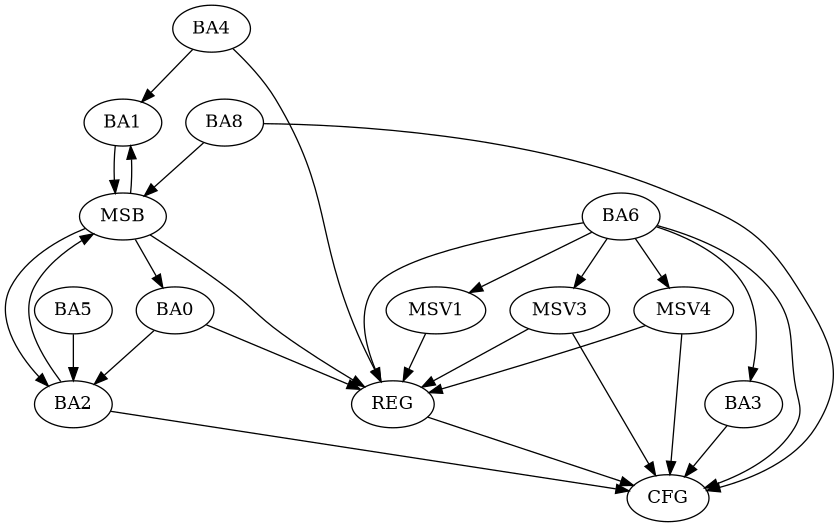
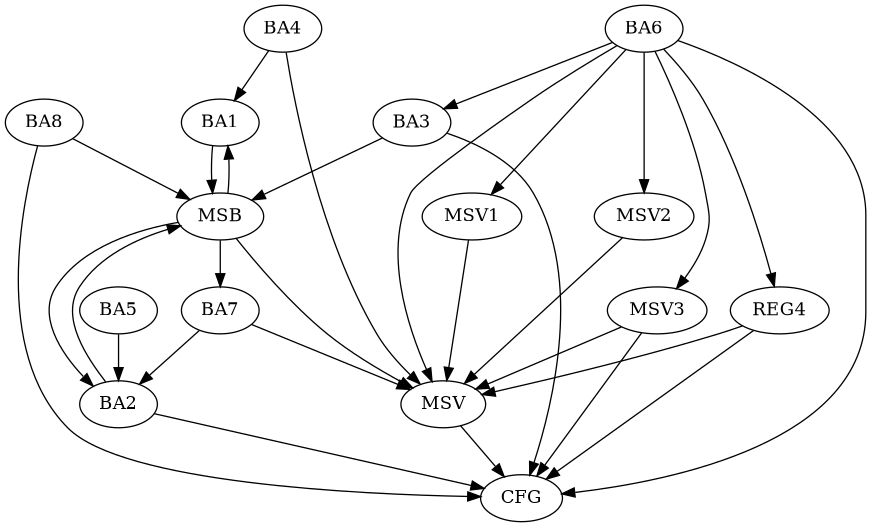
none -> (323, 166)
none -> (644, 216)
(175, 310) -> (220, 310)
(684, 310) -> (780, 310)
(393, 404) -> (443, 404)
